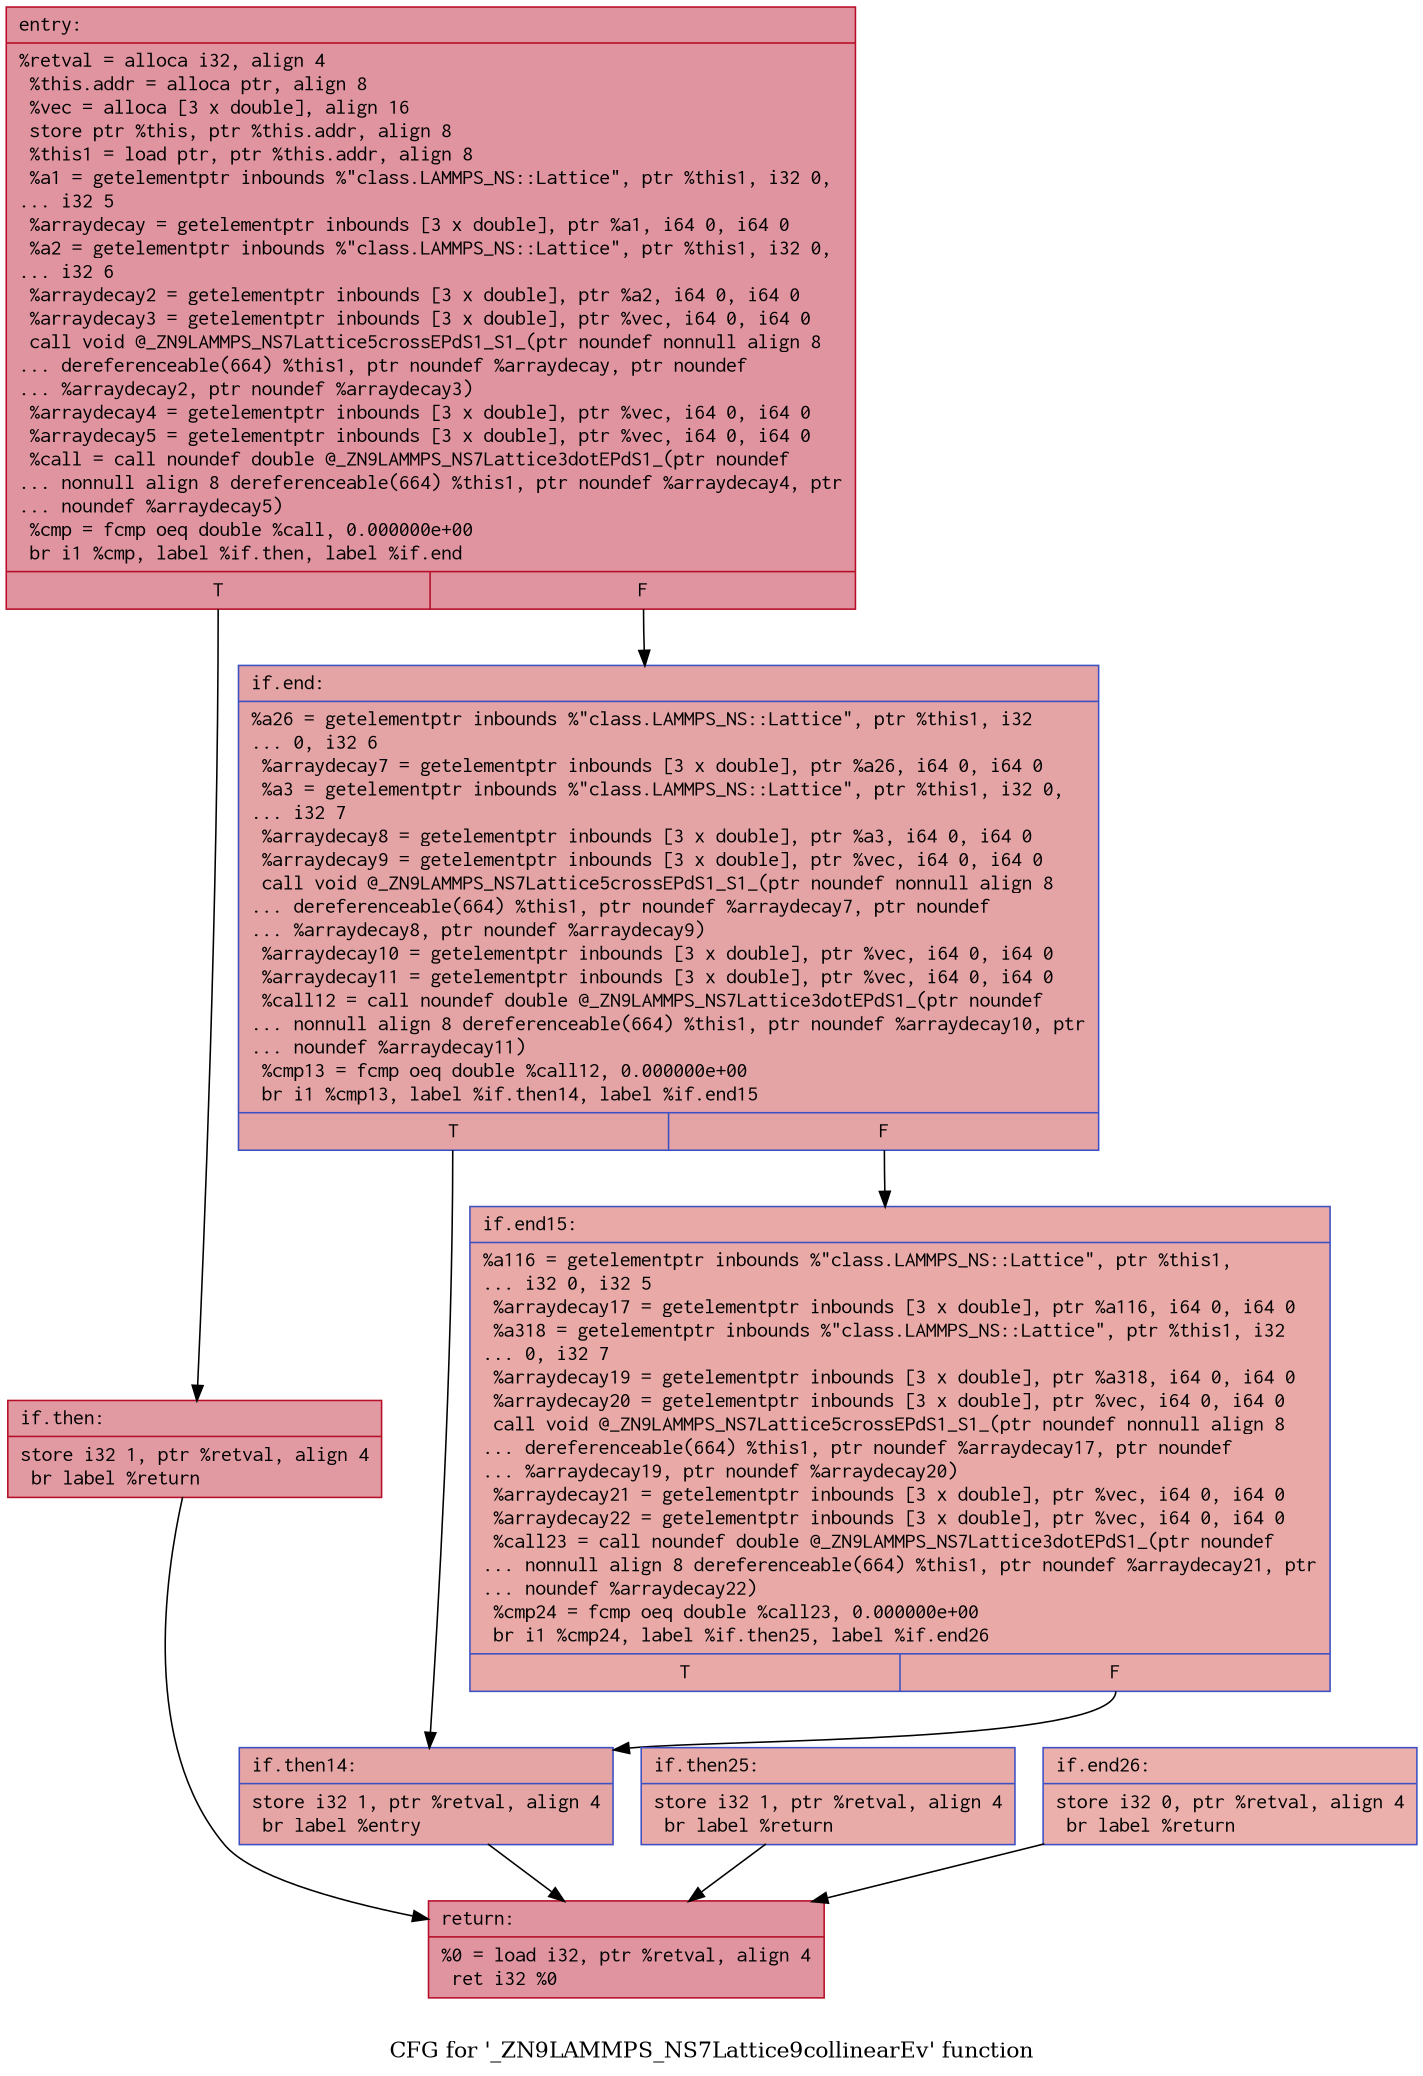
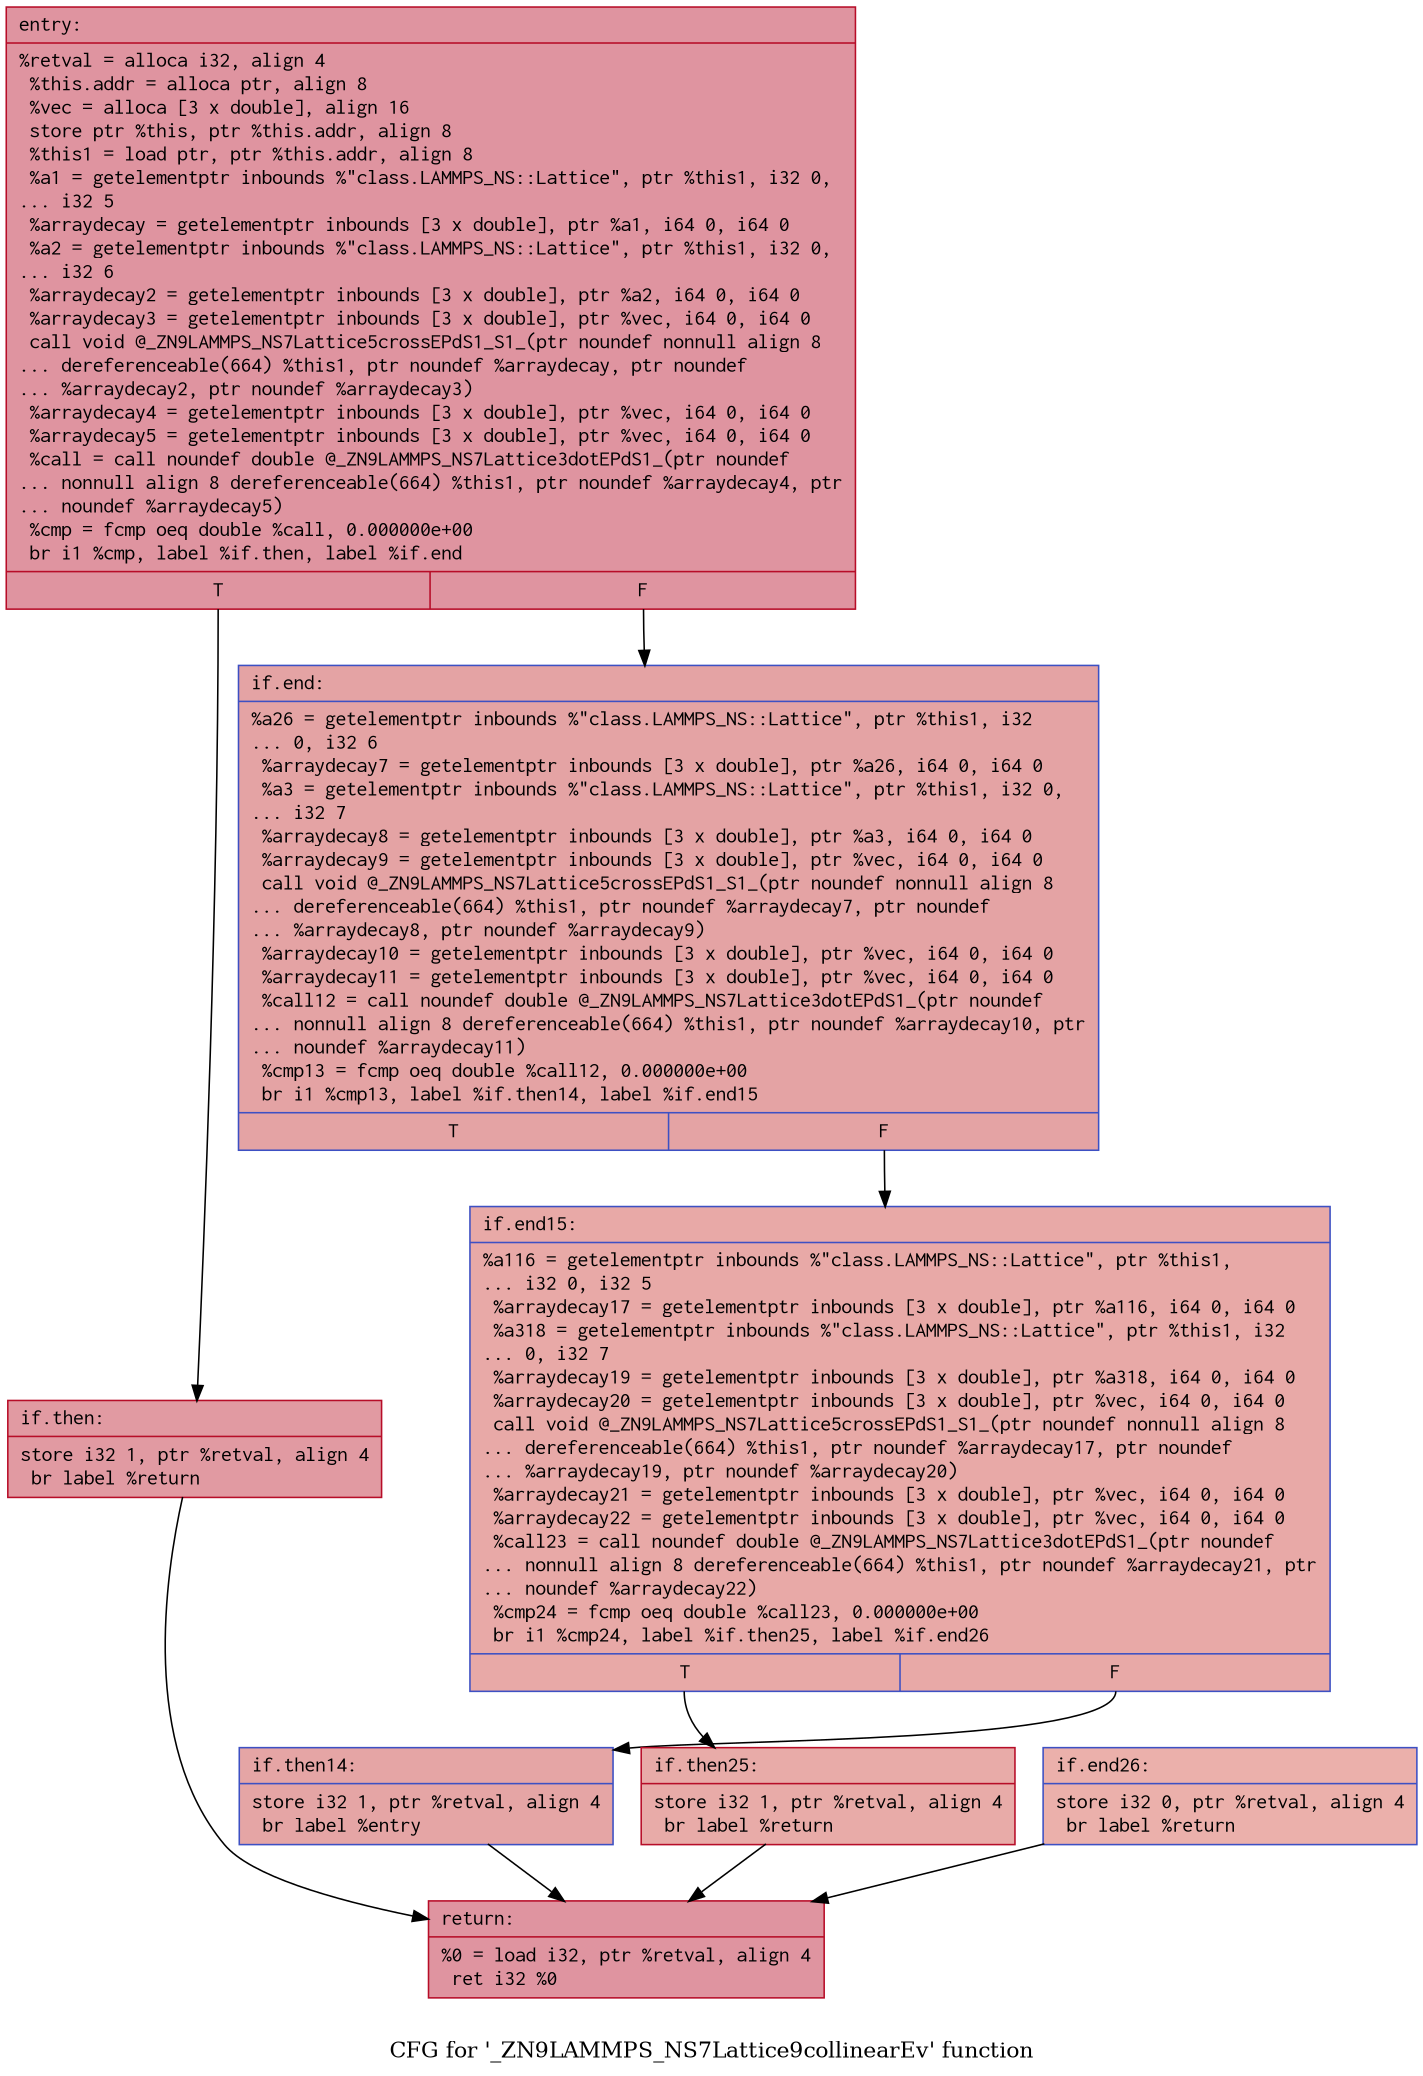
(446, 1441) -> none
none -> (689, 1716)
(828, 1796) -> (828, 1796)
